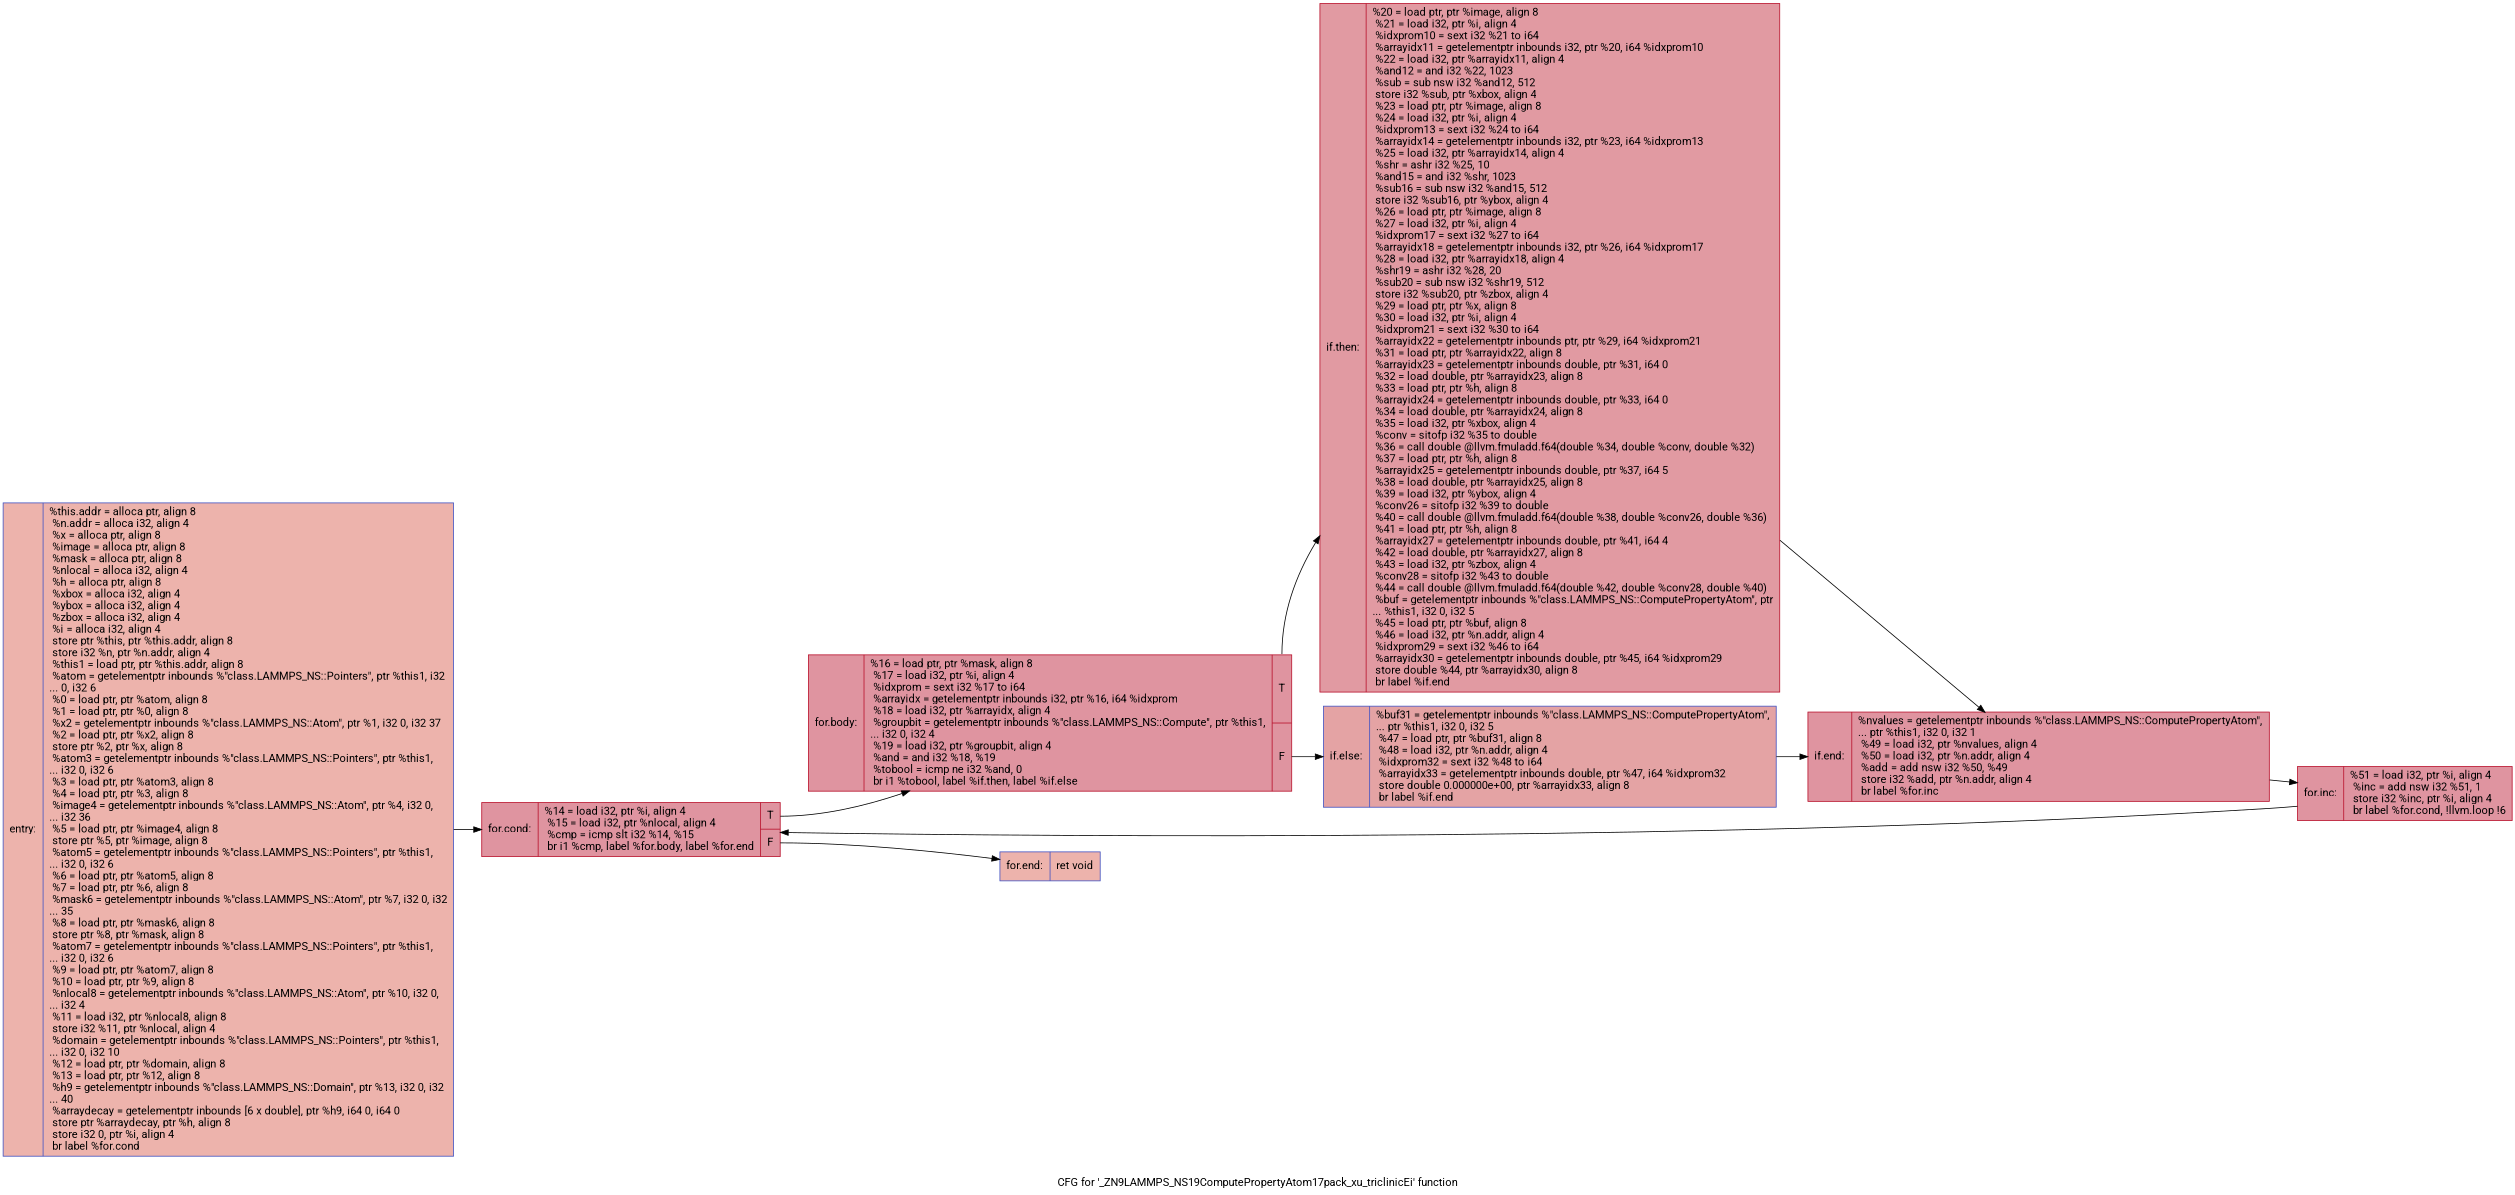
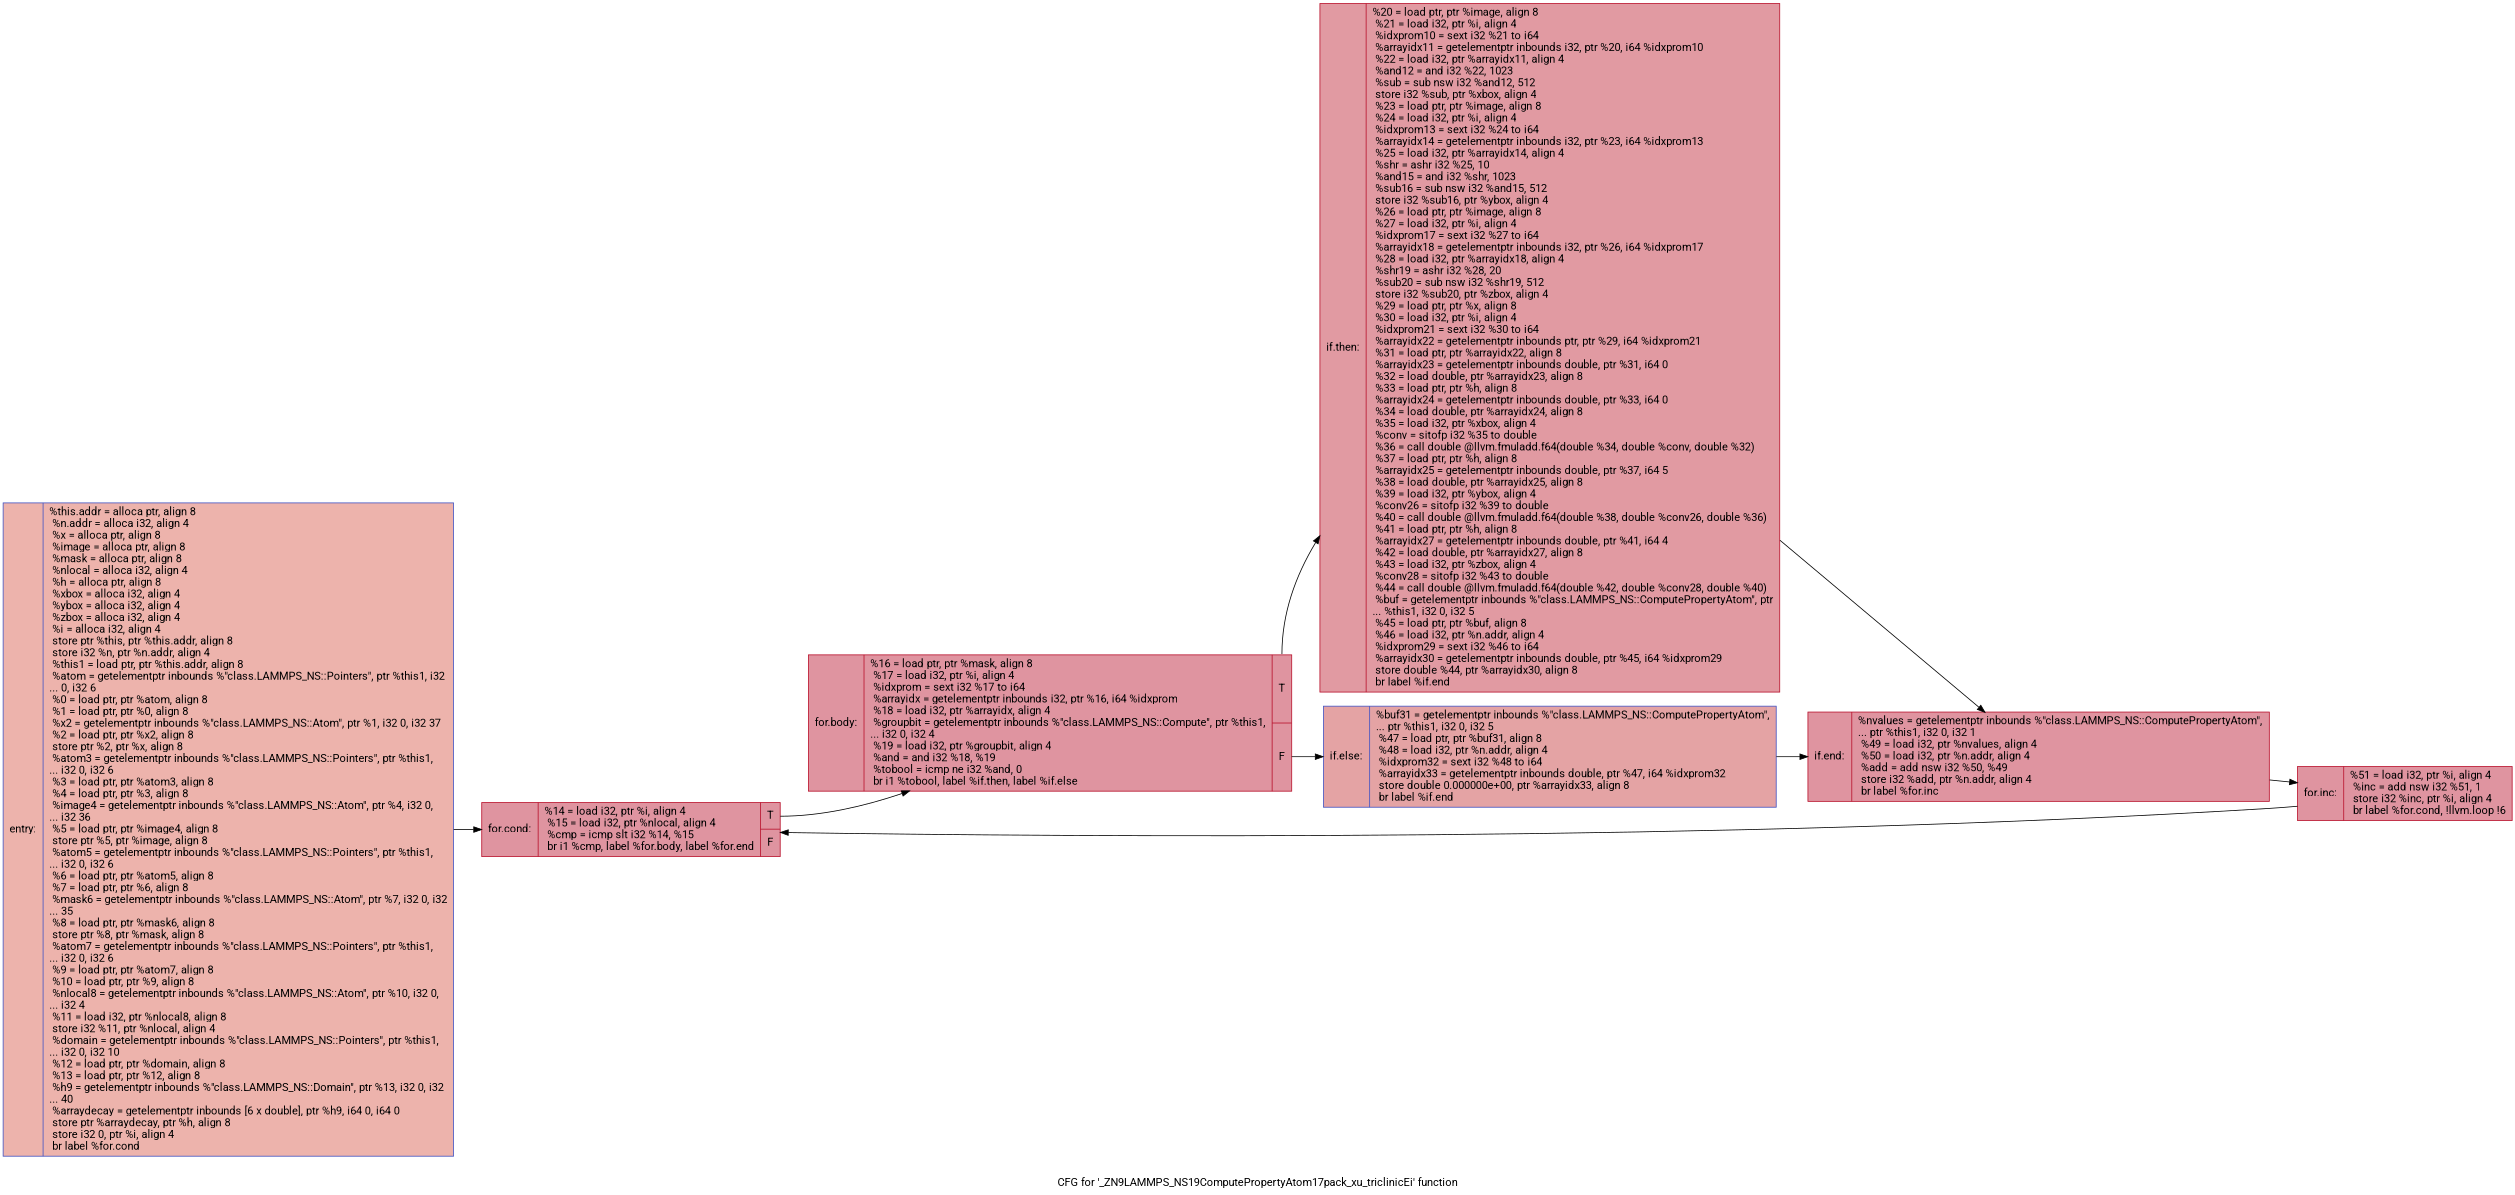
(1050, 866) -> none
